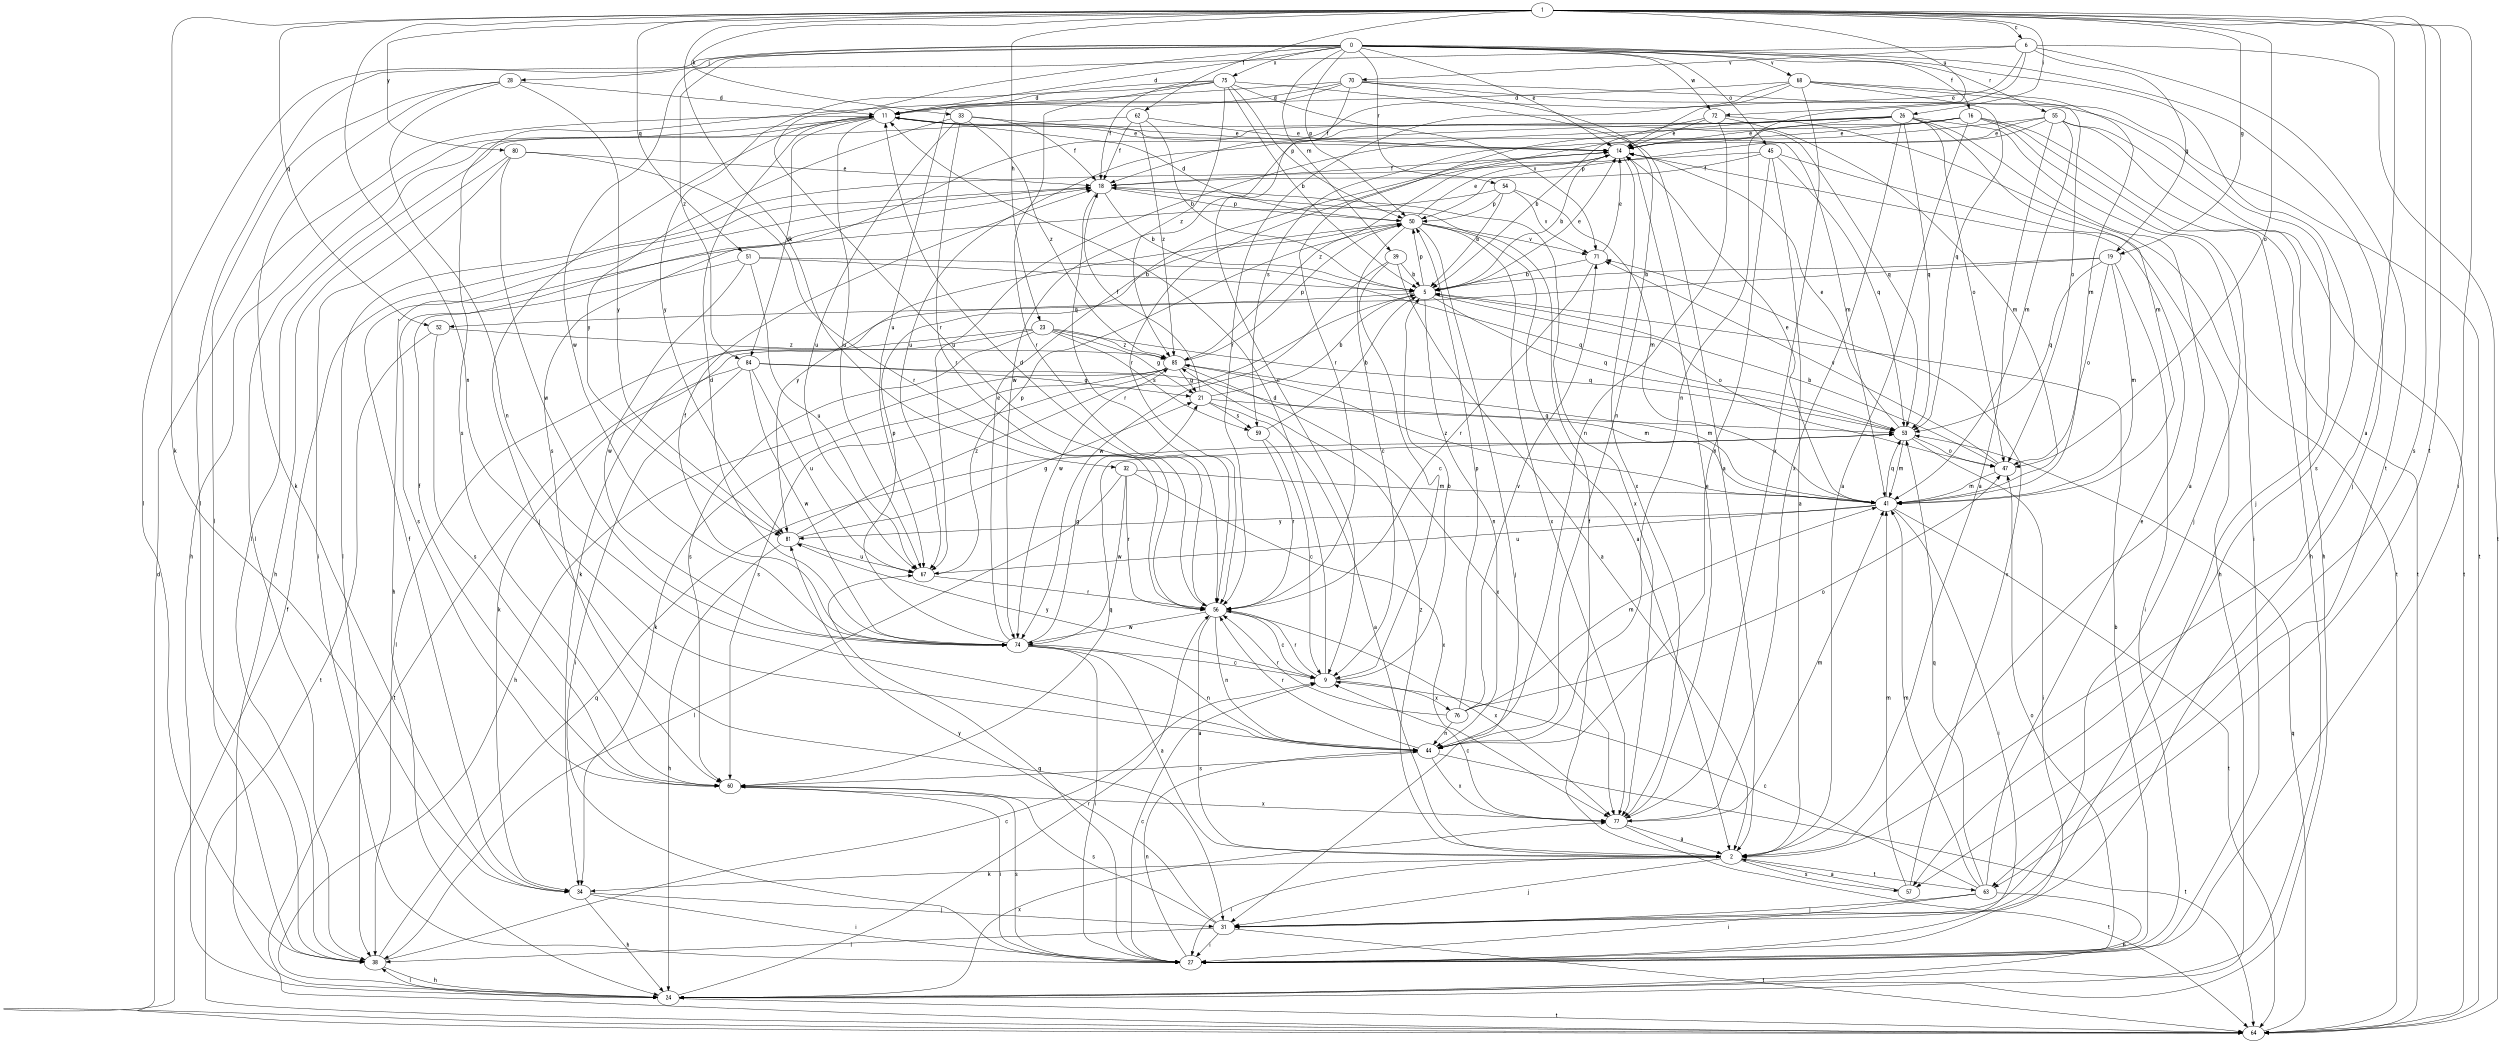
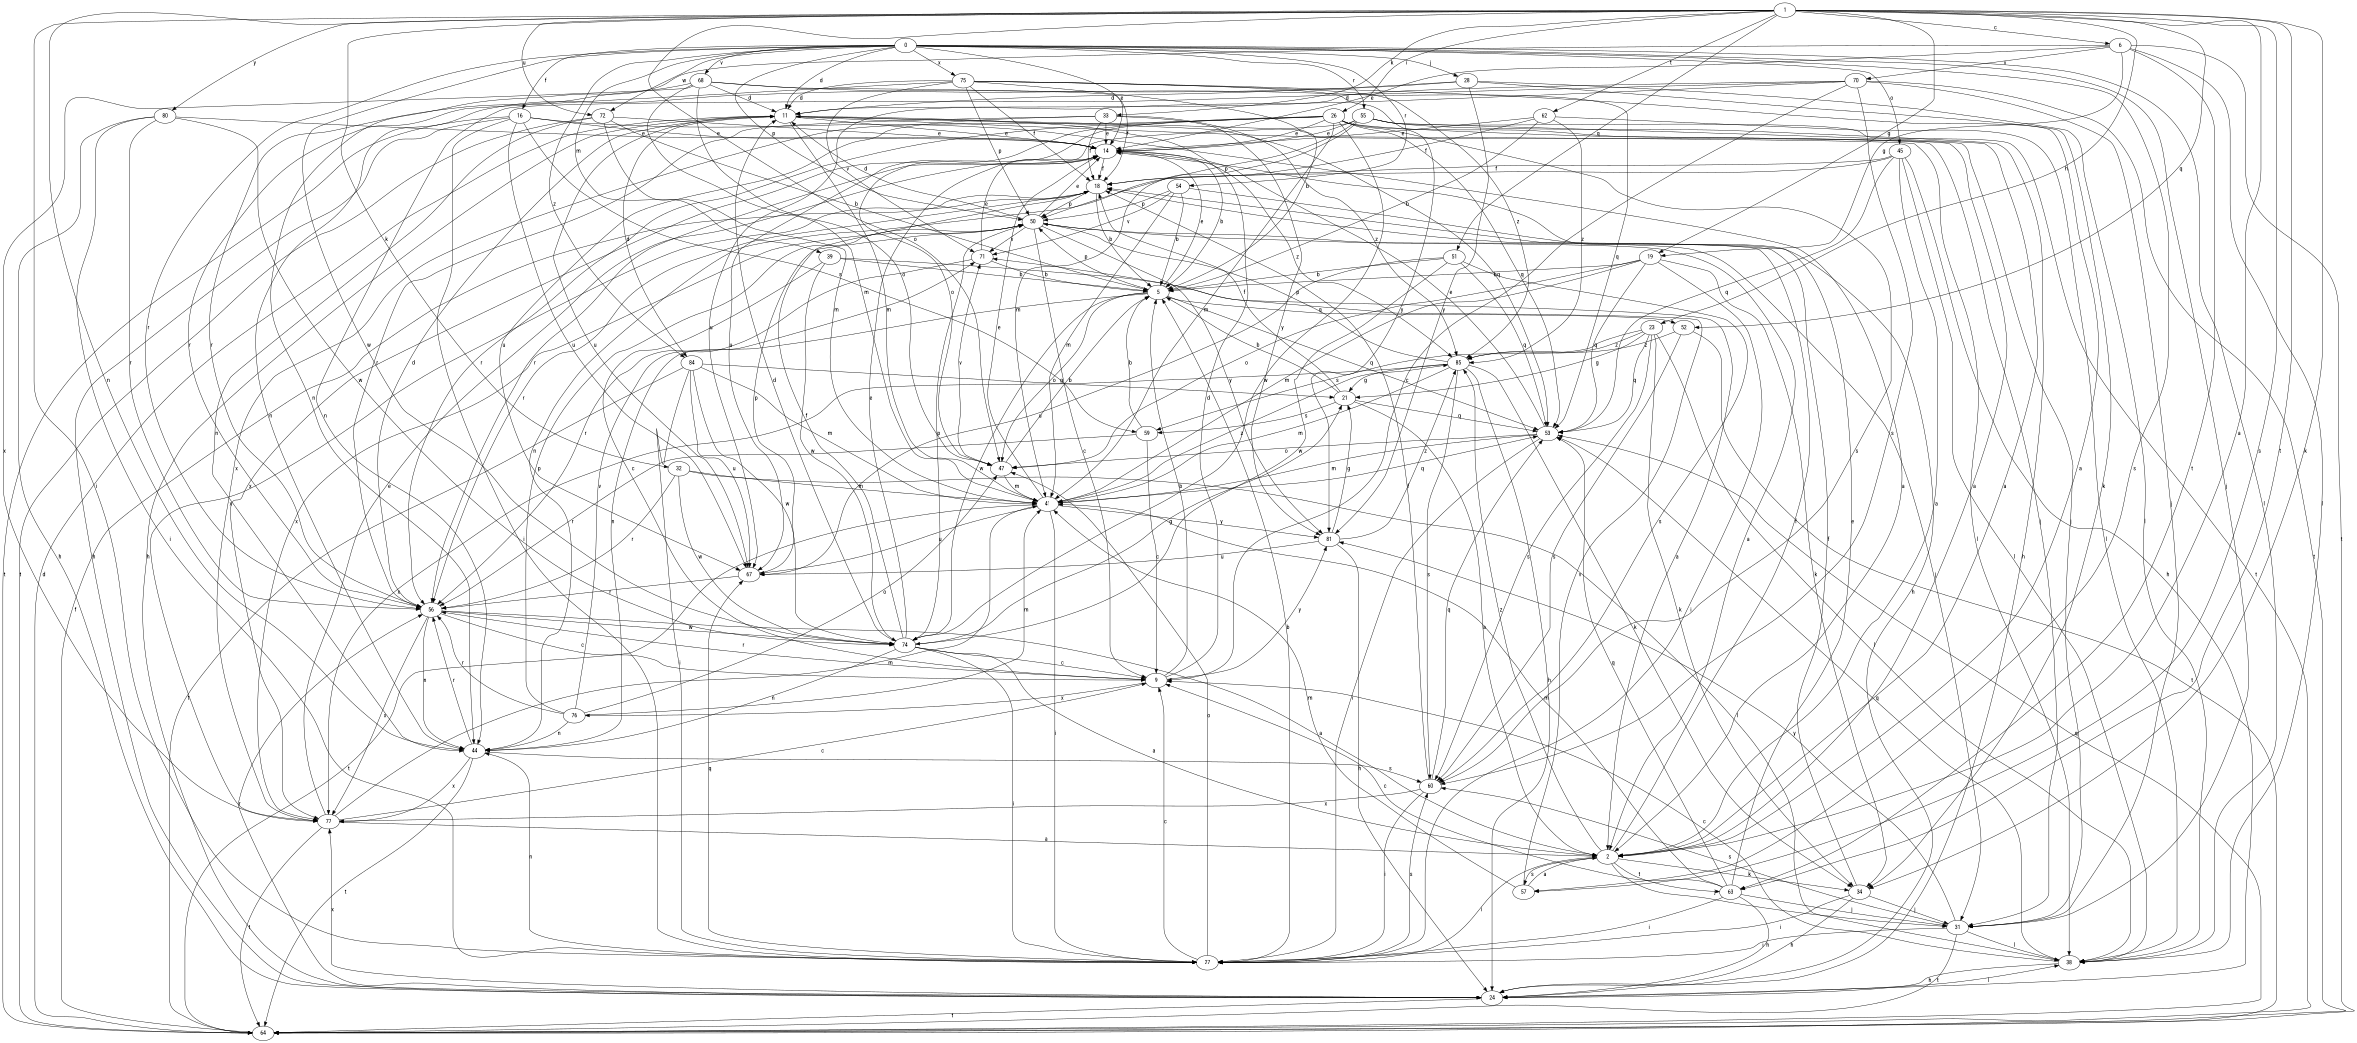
(820, 170) -> (634, 136)
(1423, 602) -> none
